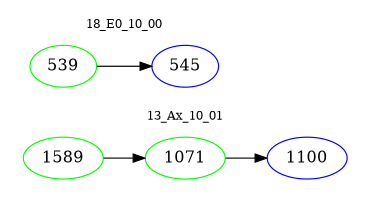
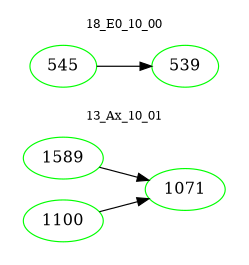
(118, 66) -> (118, 66)
(185, 66) -> (63, 66)
(240, 158) -> (118, 207)
(307, 158) -> (63, 221)
